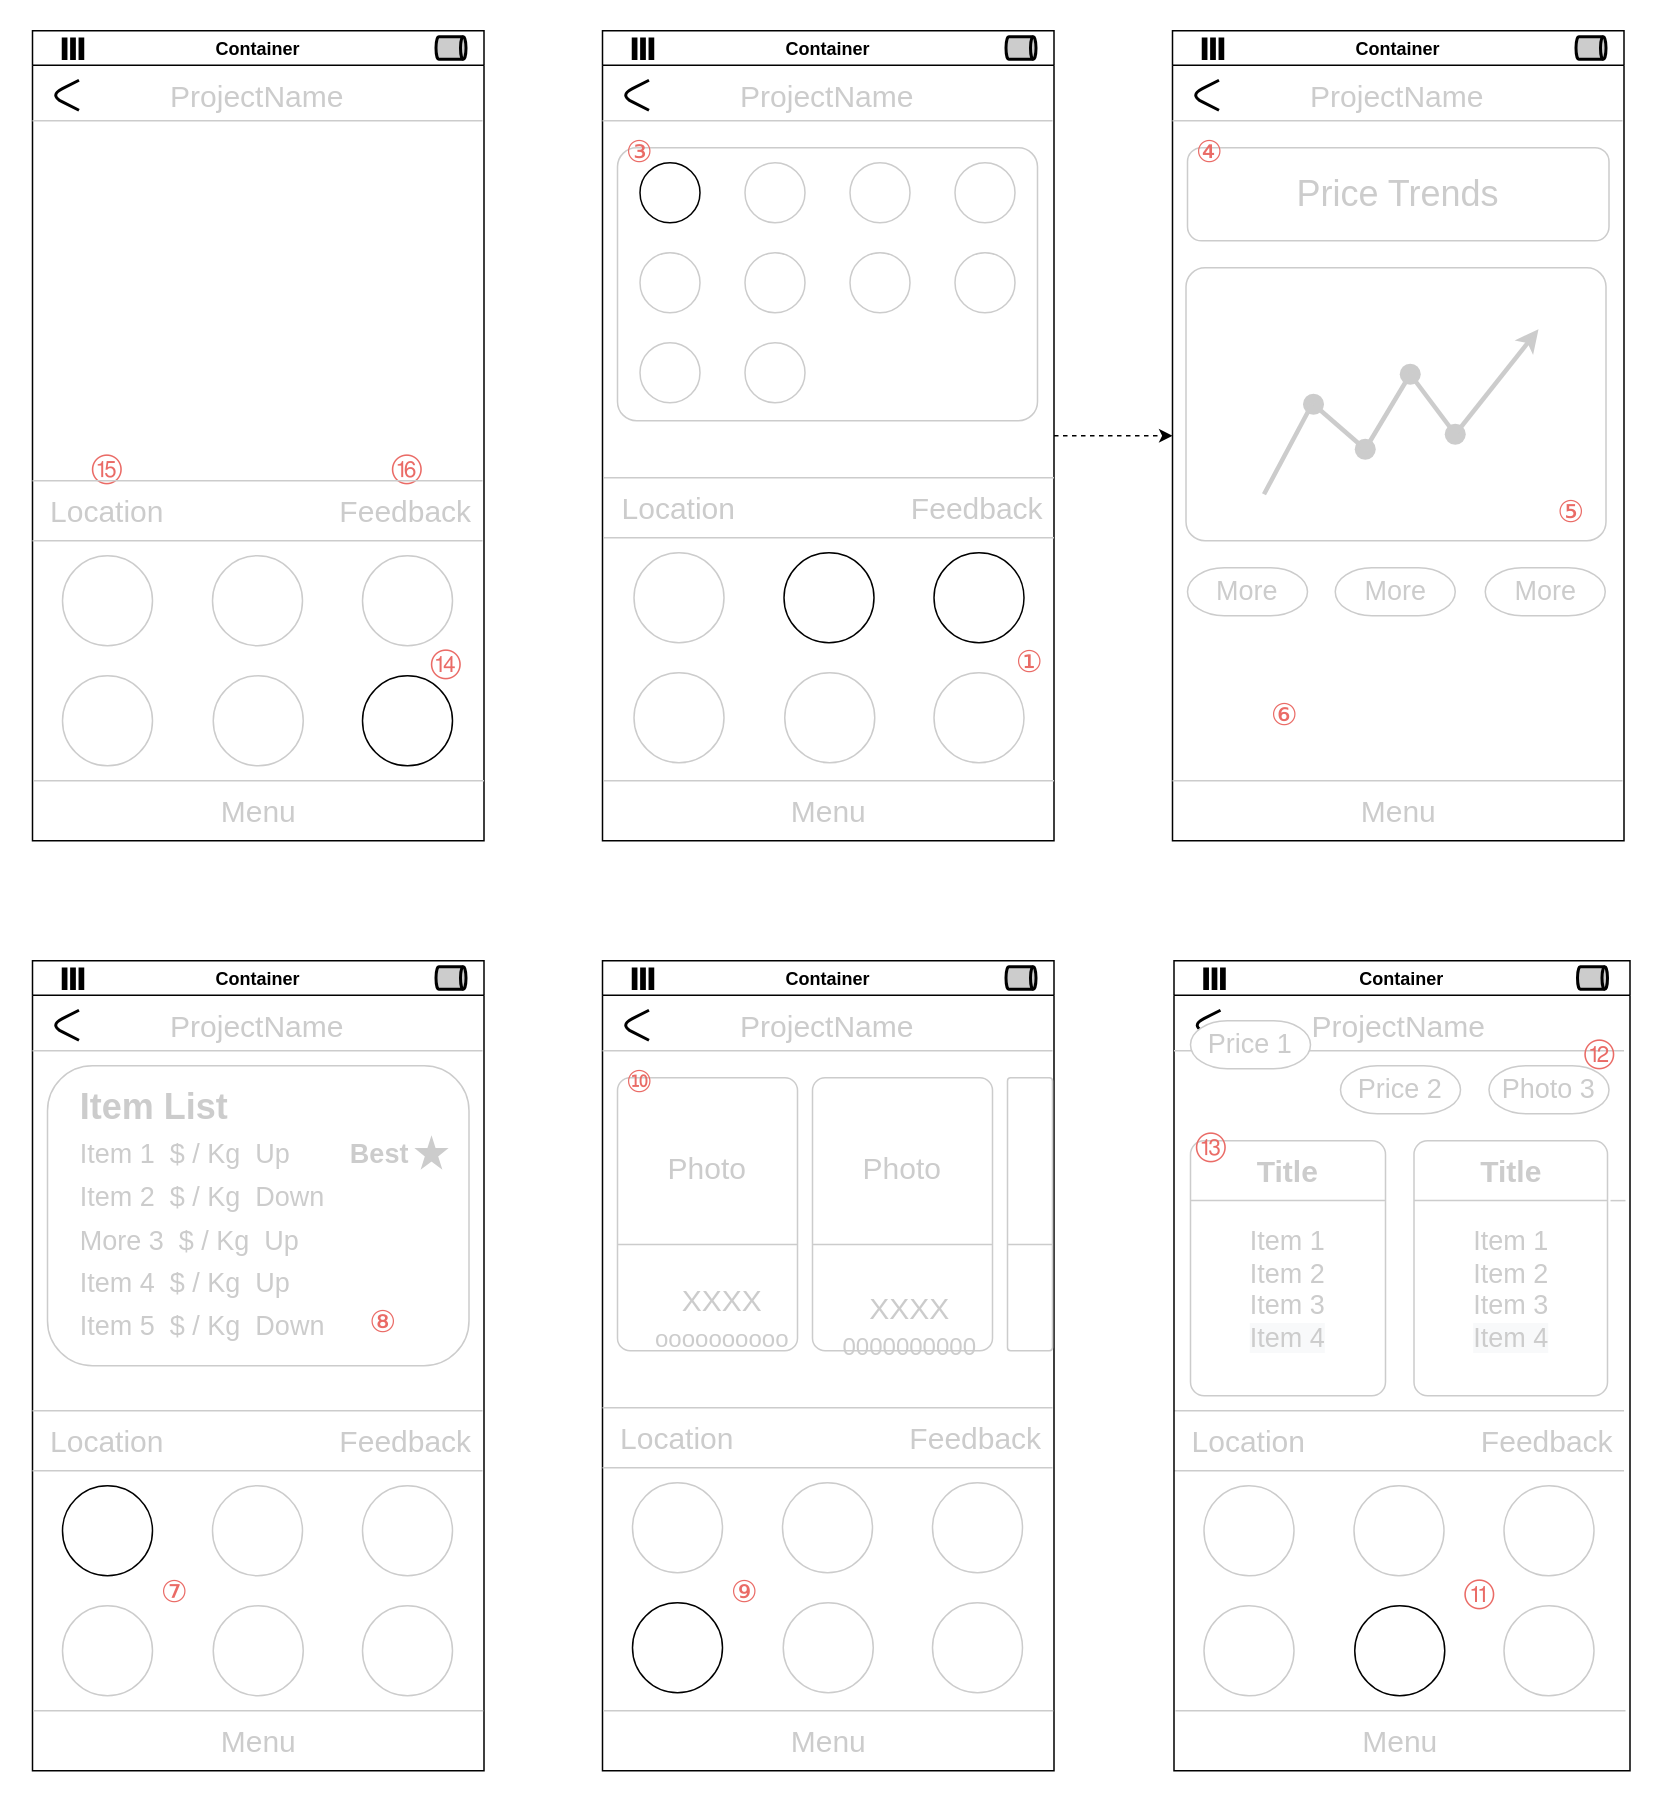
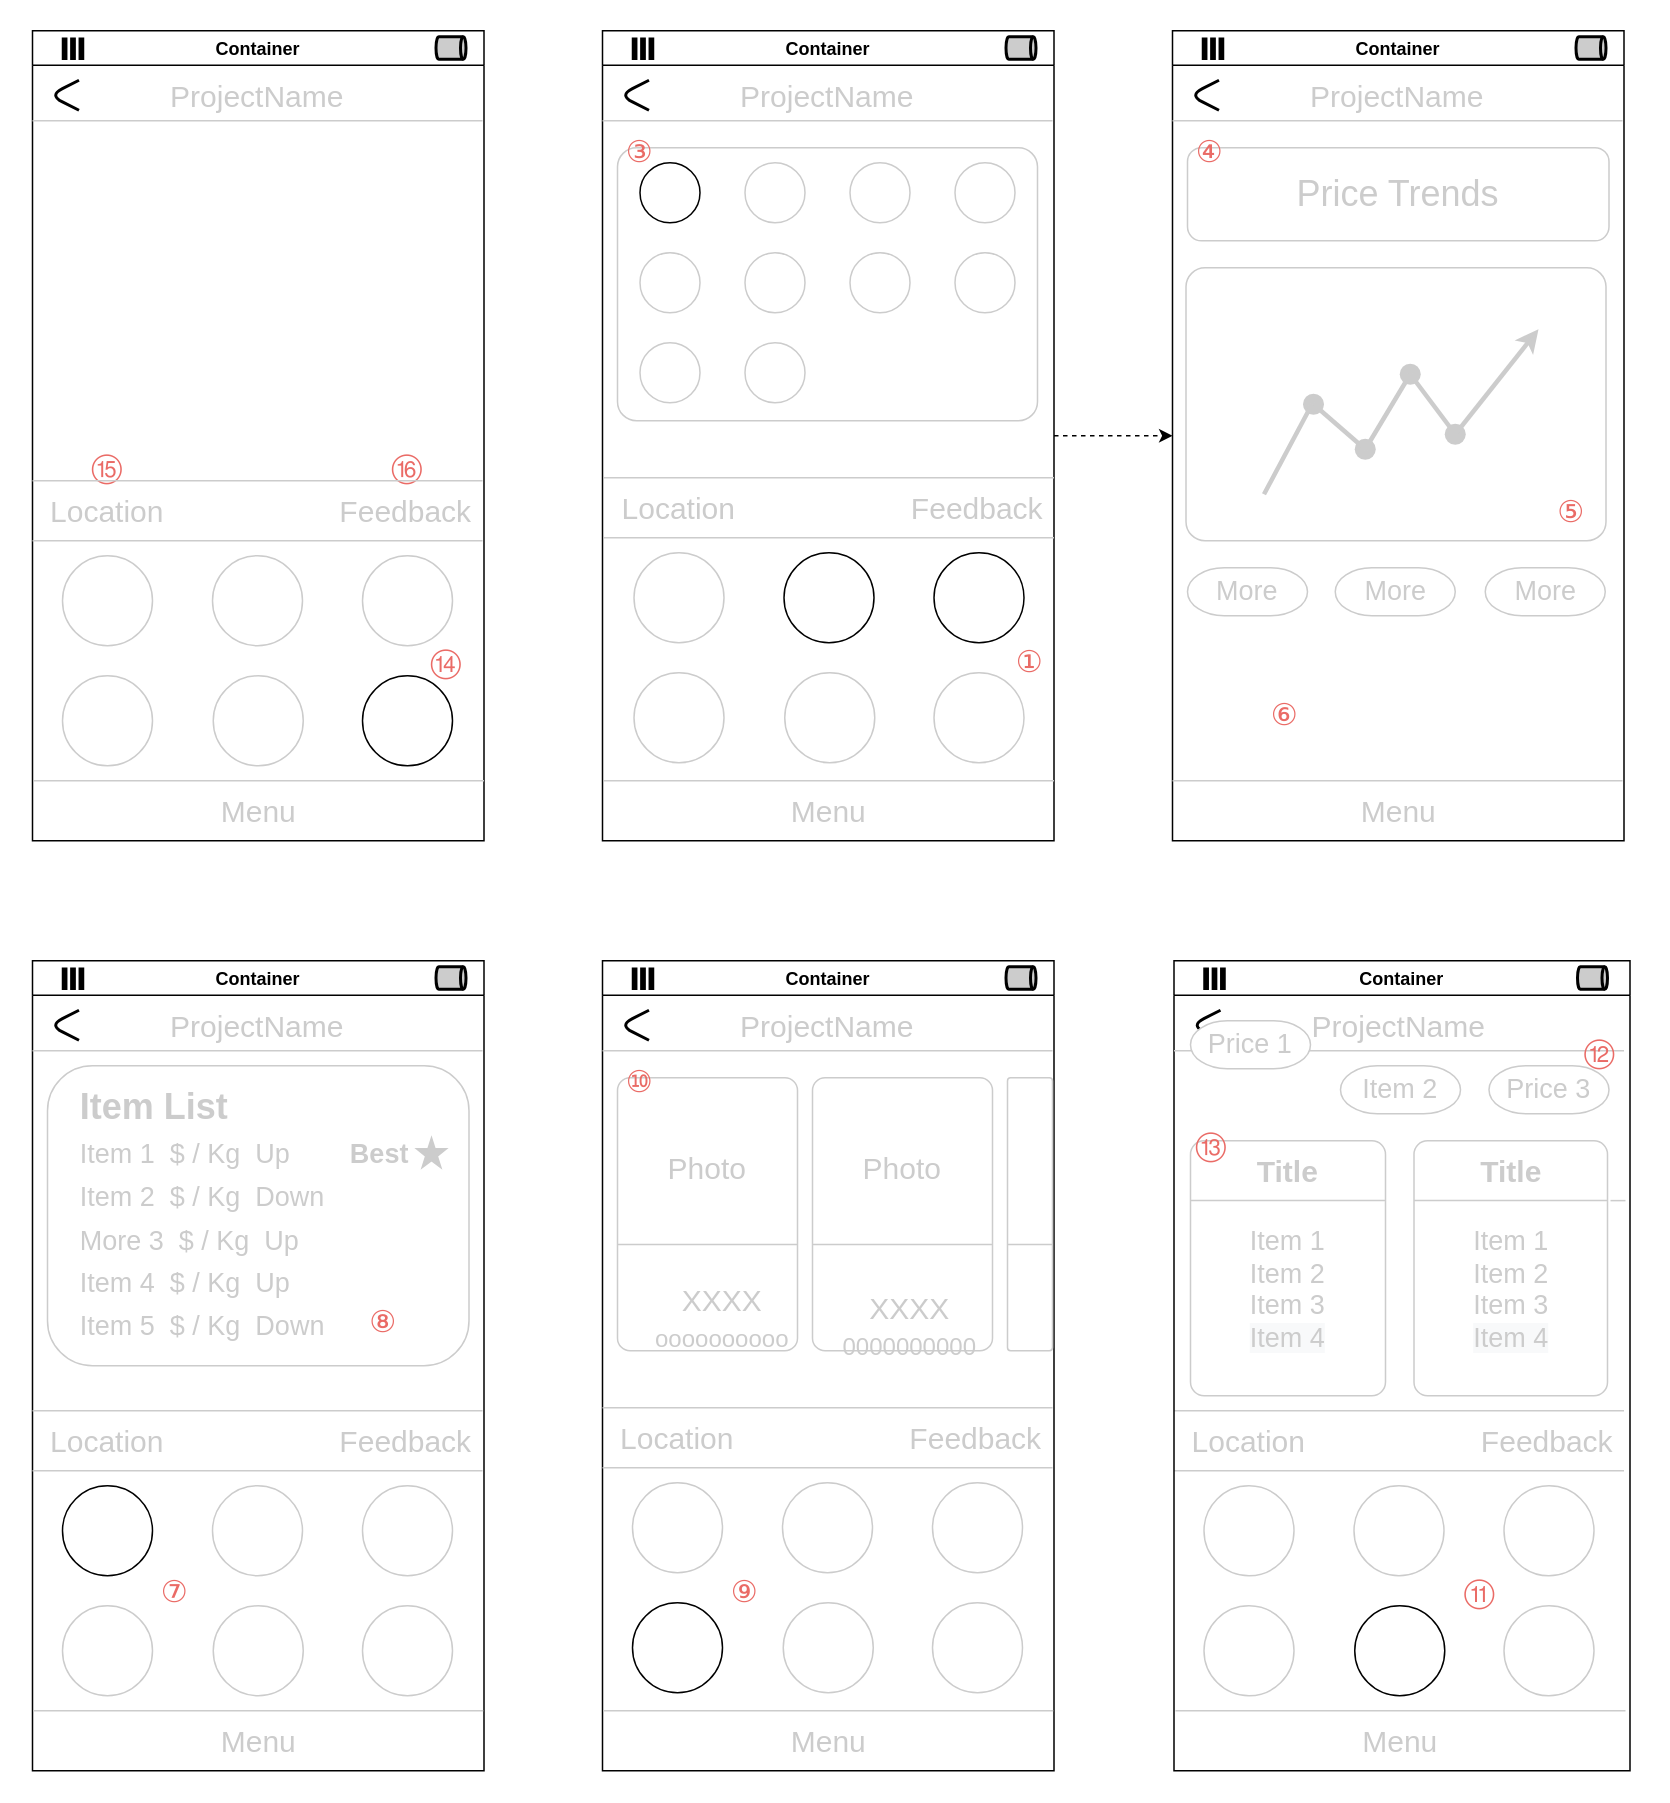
(1400, 1090) -> (1400, 1090)
(1549, 1090) -> (1549, 1090)
